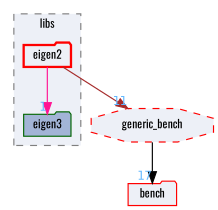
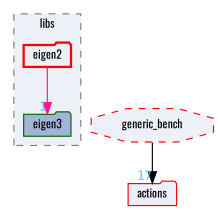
(90, 85) -> none
(152, 195) -> (152, 195)
